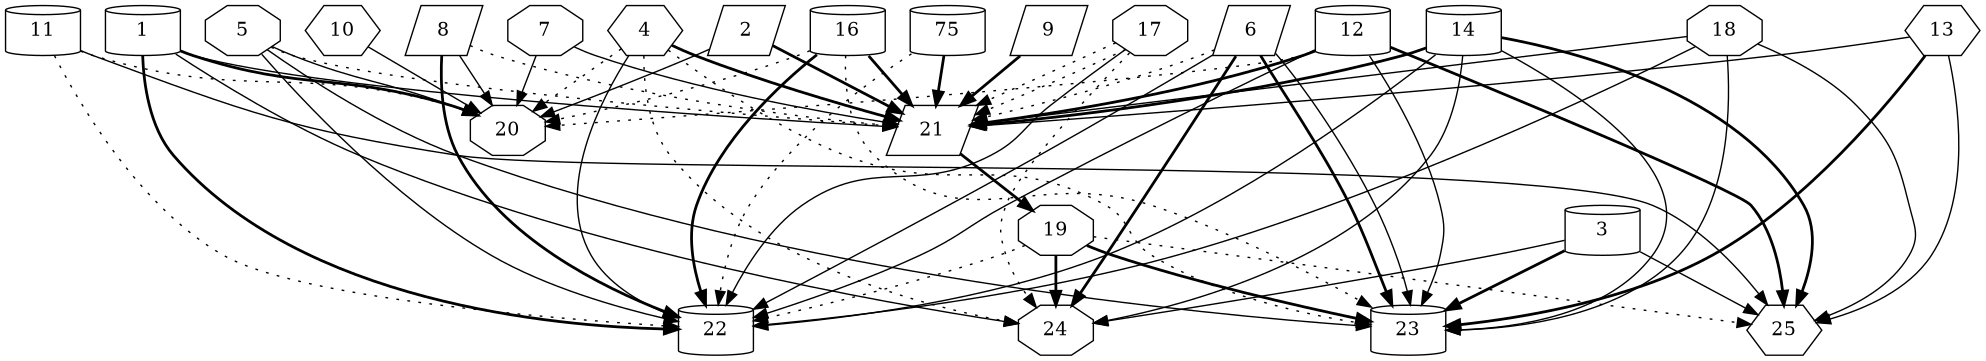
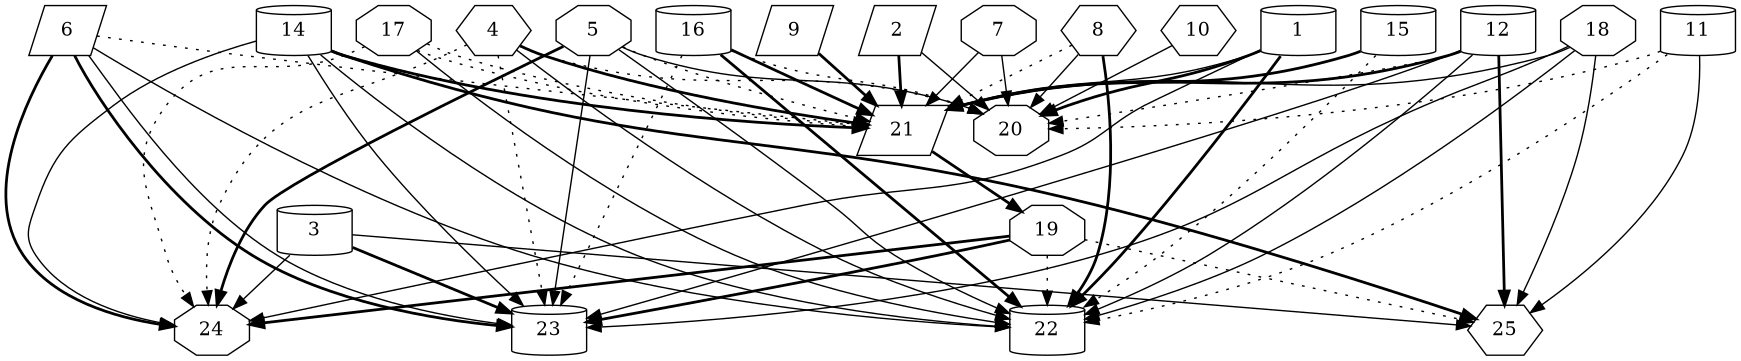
(444, 31) -> (1099, 31)
(948, 31) -> (1398, 31)
(1943, 31) -> none
none -> (378, 139)
